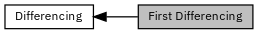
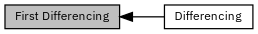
(122, 17) -> (148, 17)
